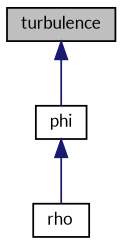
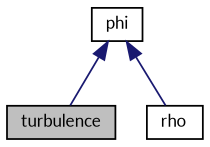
(61, 83) -> (85, 81)
